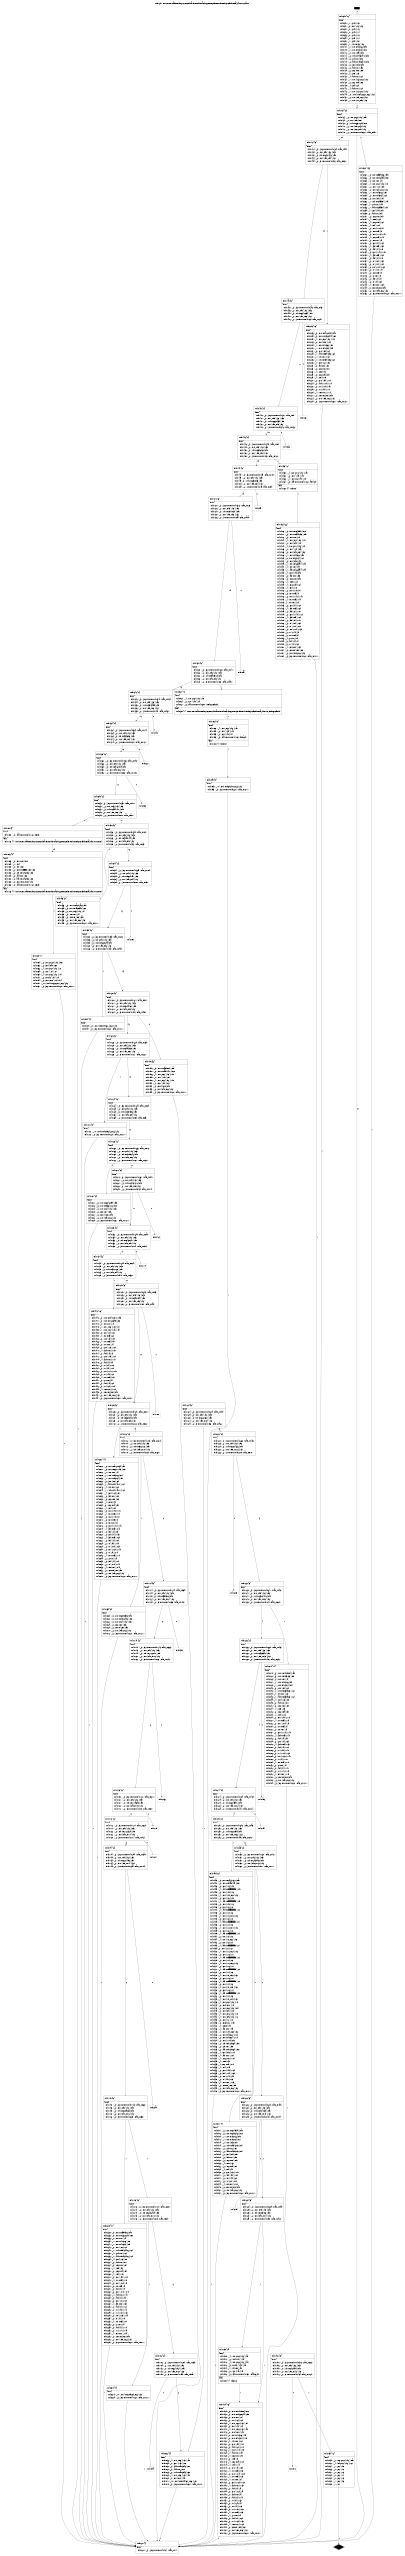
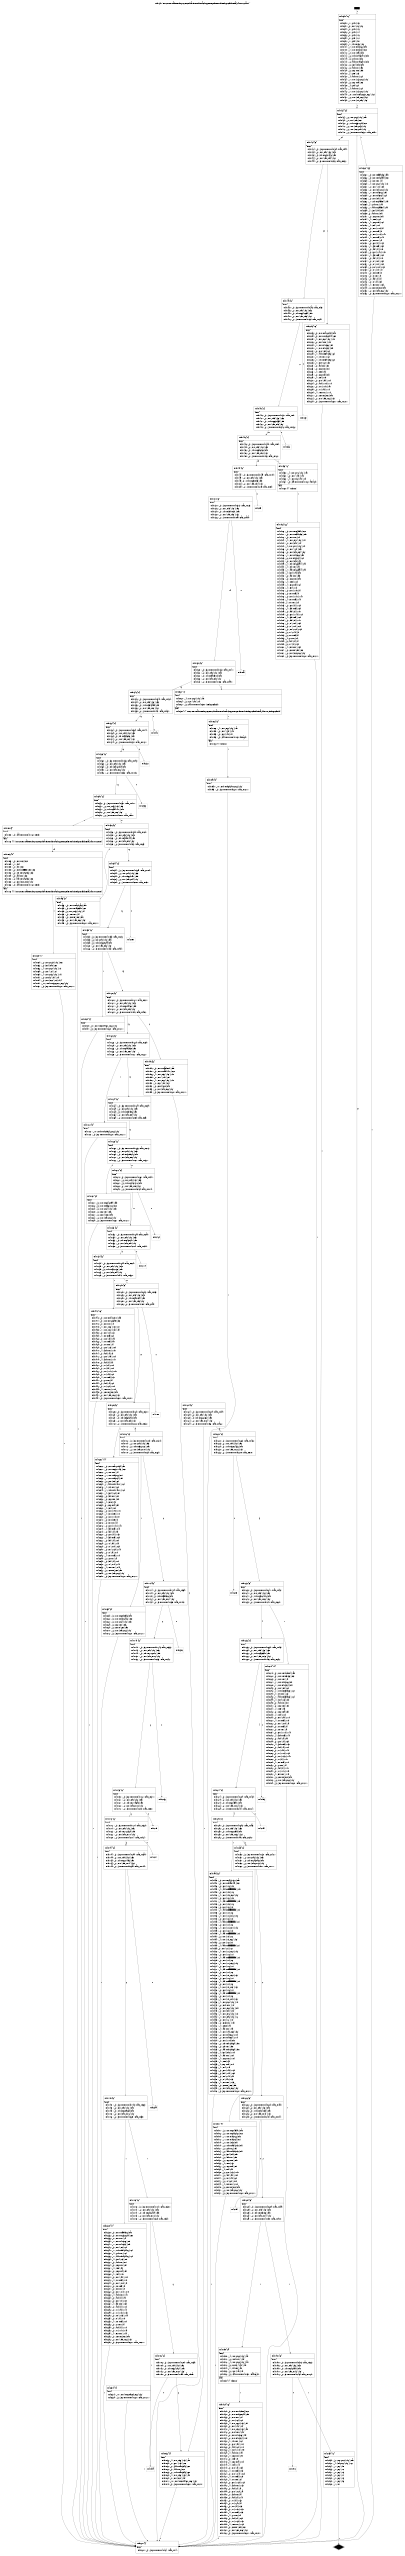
(243, 493) -> none
(148, 2304) -> (151, 2344)
(264, 2312) -> (278, 2287)
